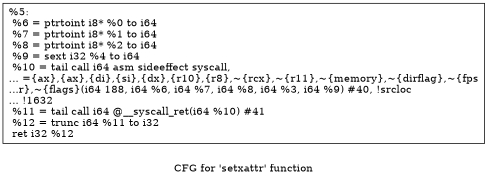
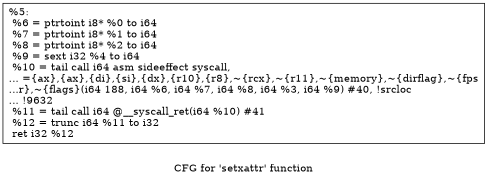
(31, 101) -> (31, 101)
